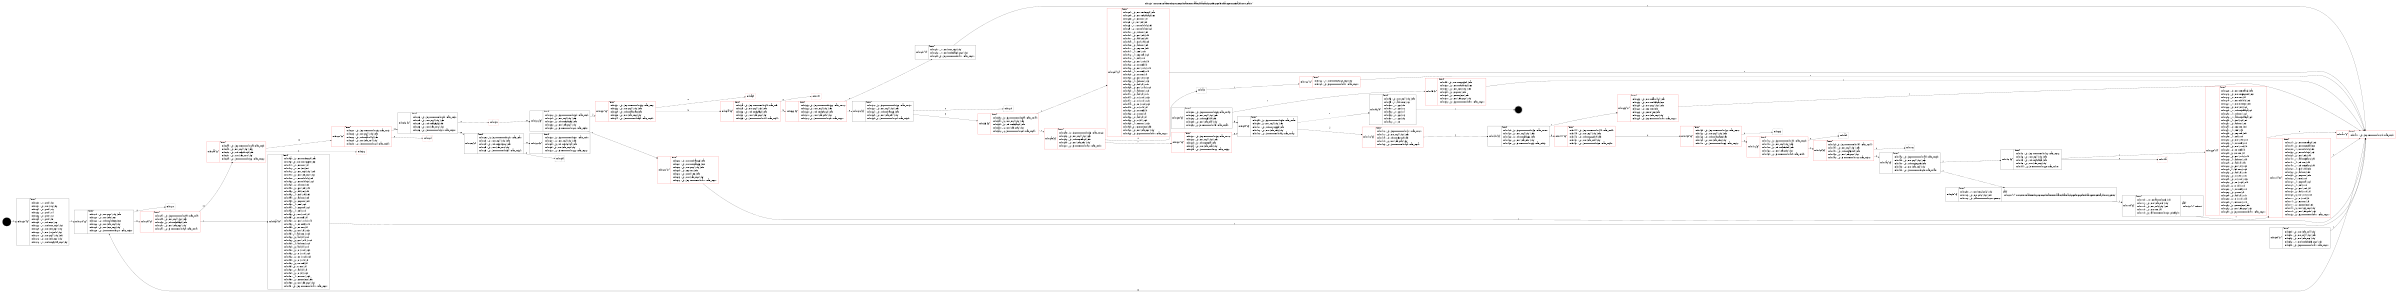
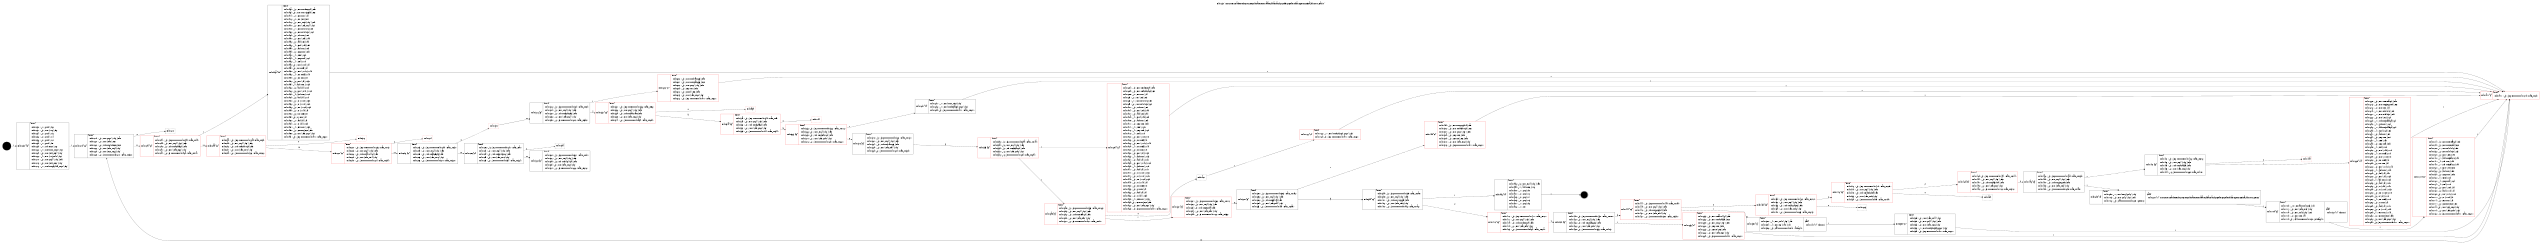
(1008, 109) -> none
(1234, 135) -> (1234, 203)
(1910, 148) -> none
none -> (1786, 224)
